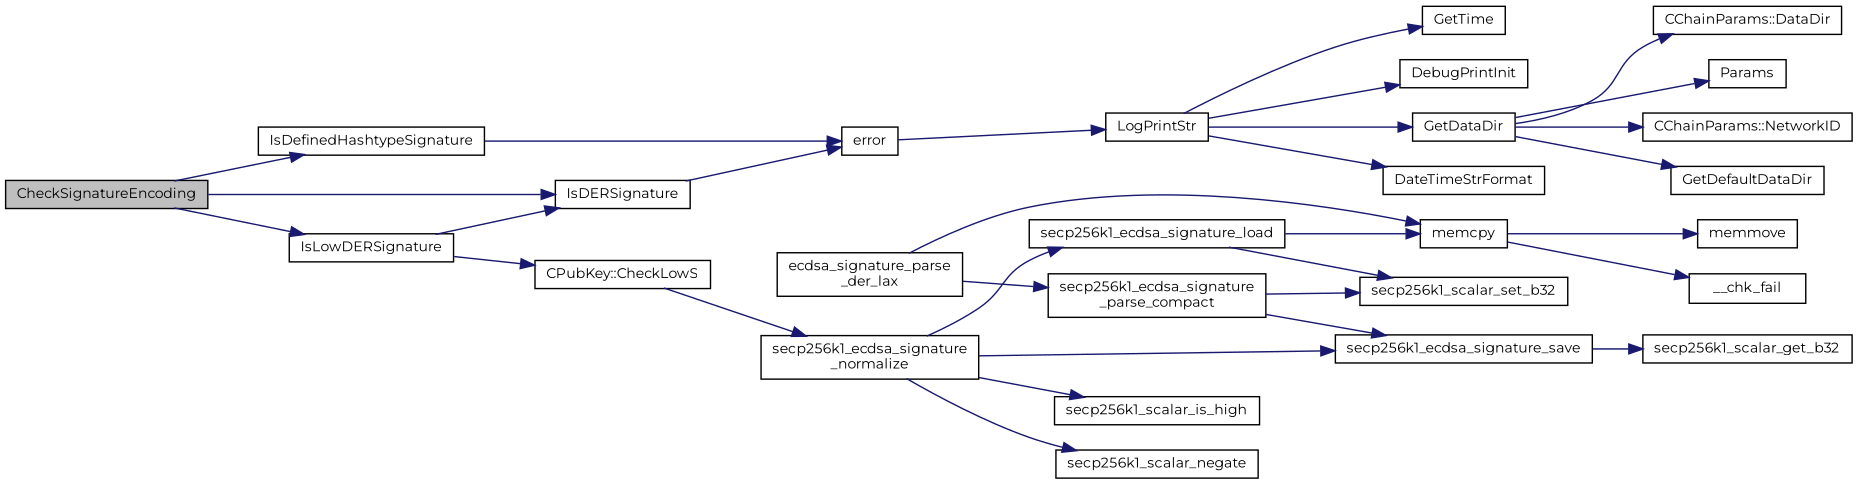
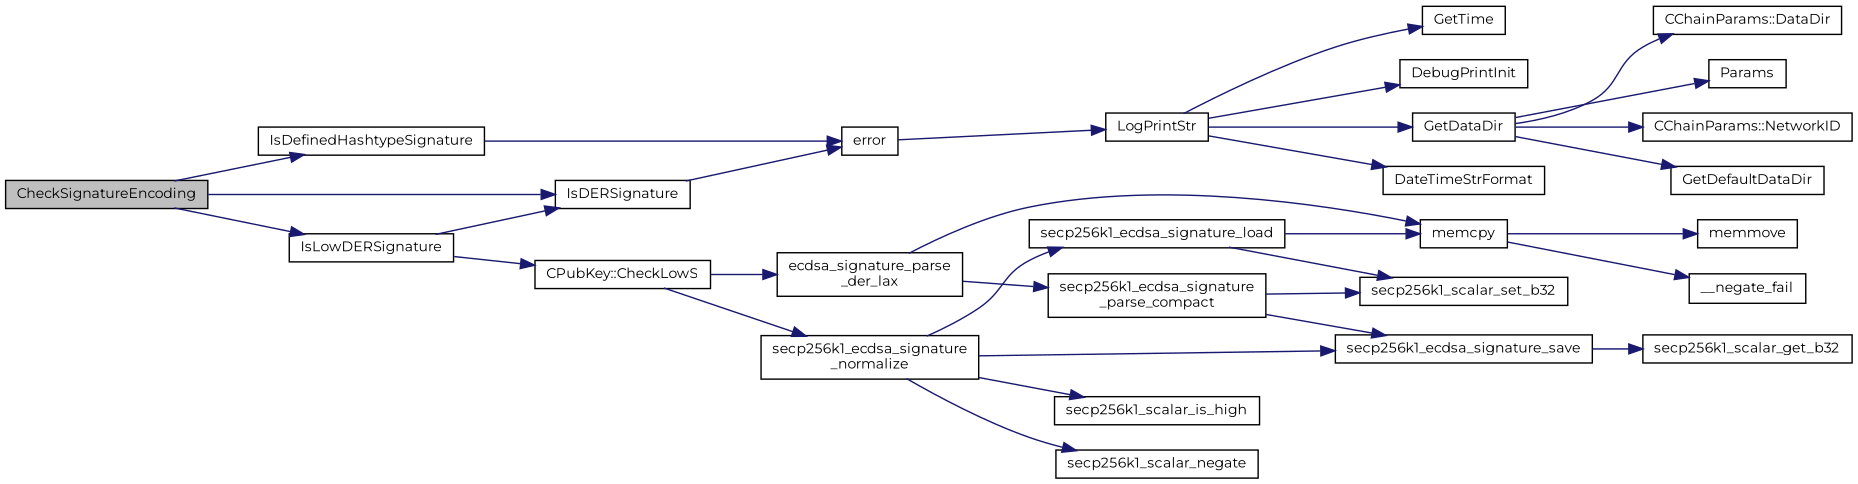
none -> (737, 275)
(1747, 289) -> (1747, 289)
